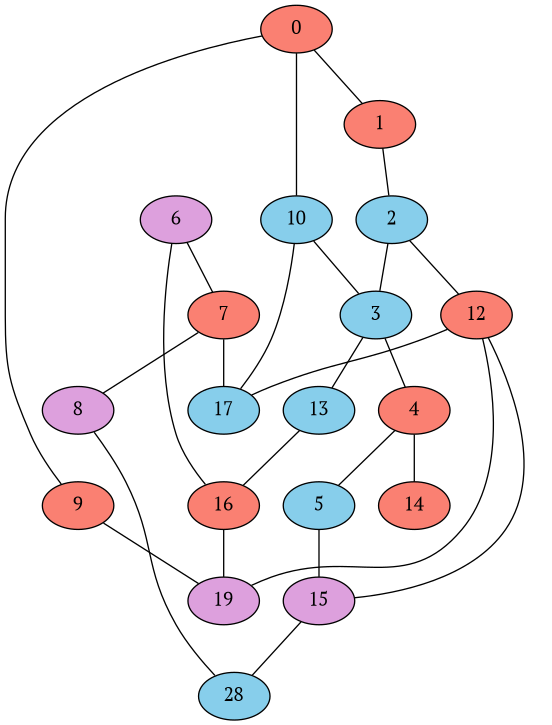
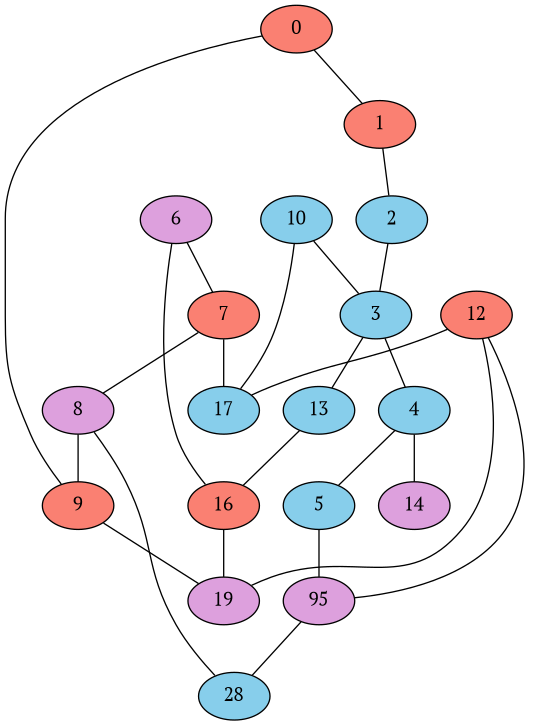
(296, 124) -> none
(434, 267) -> none
(414, 410) -> (414, 410)
none -> (78, 458)
(414, 506) -> (414, 506)
(319, 601) -> (319, 601)
